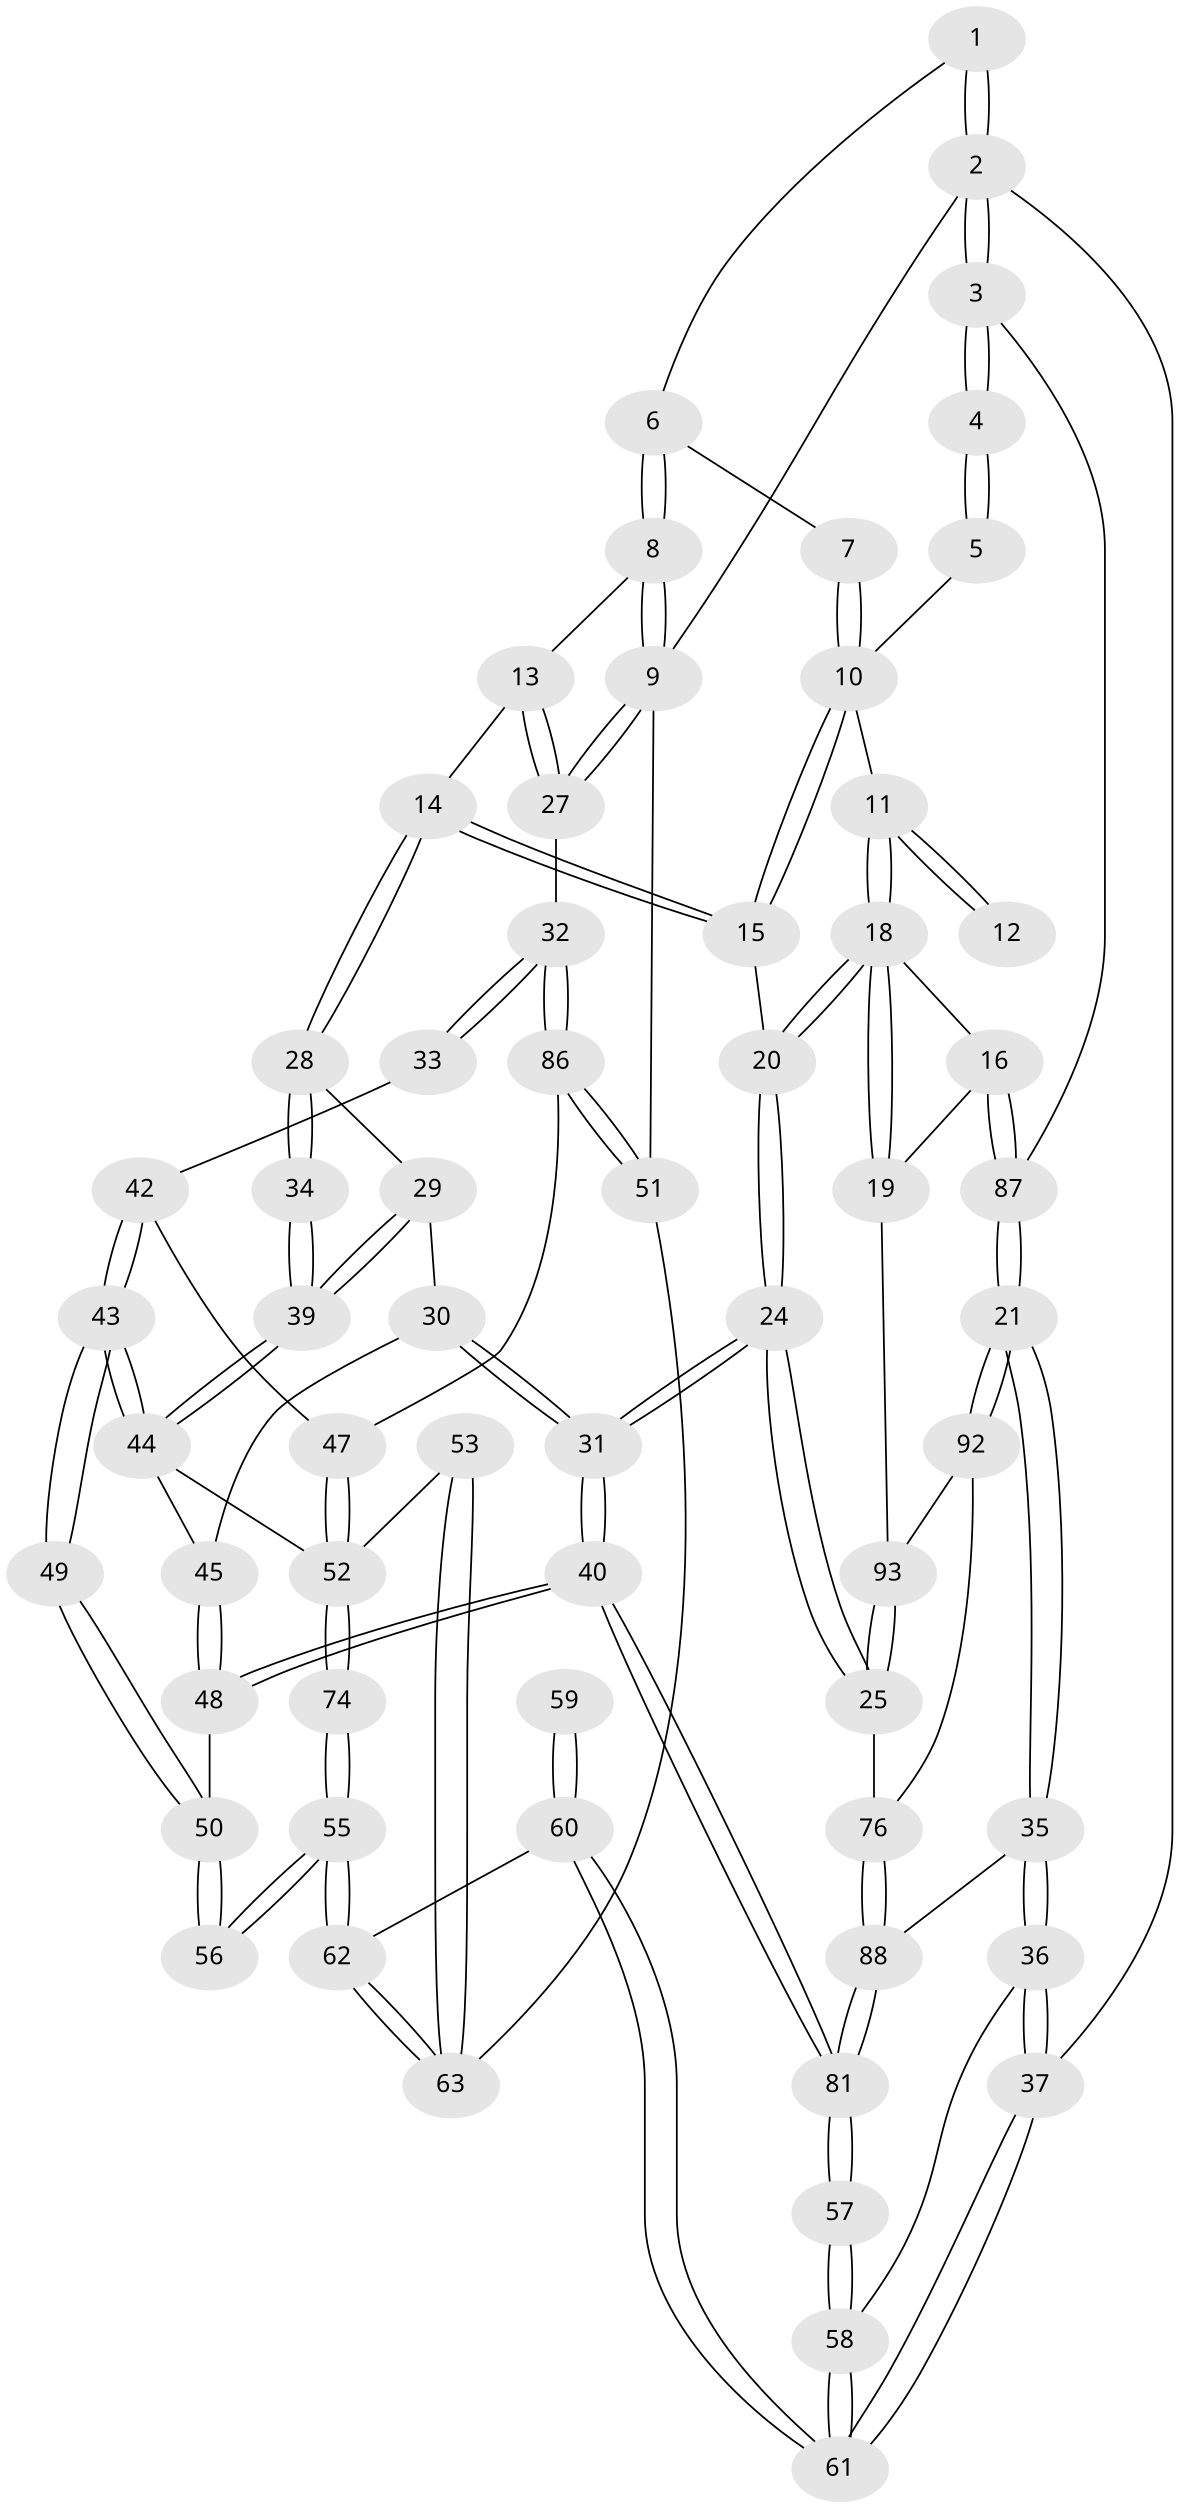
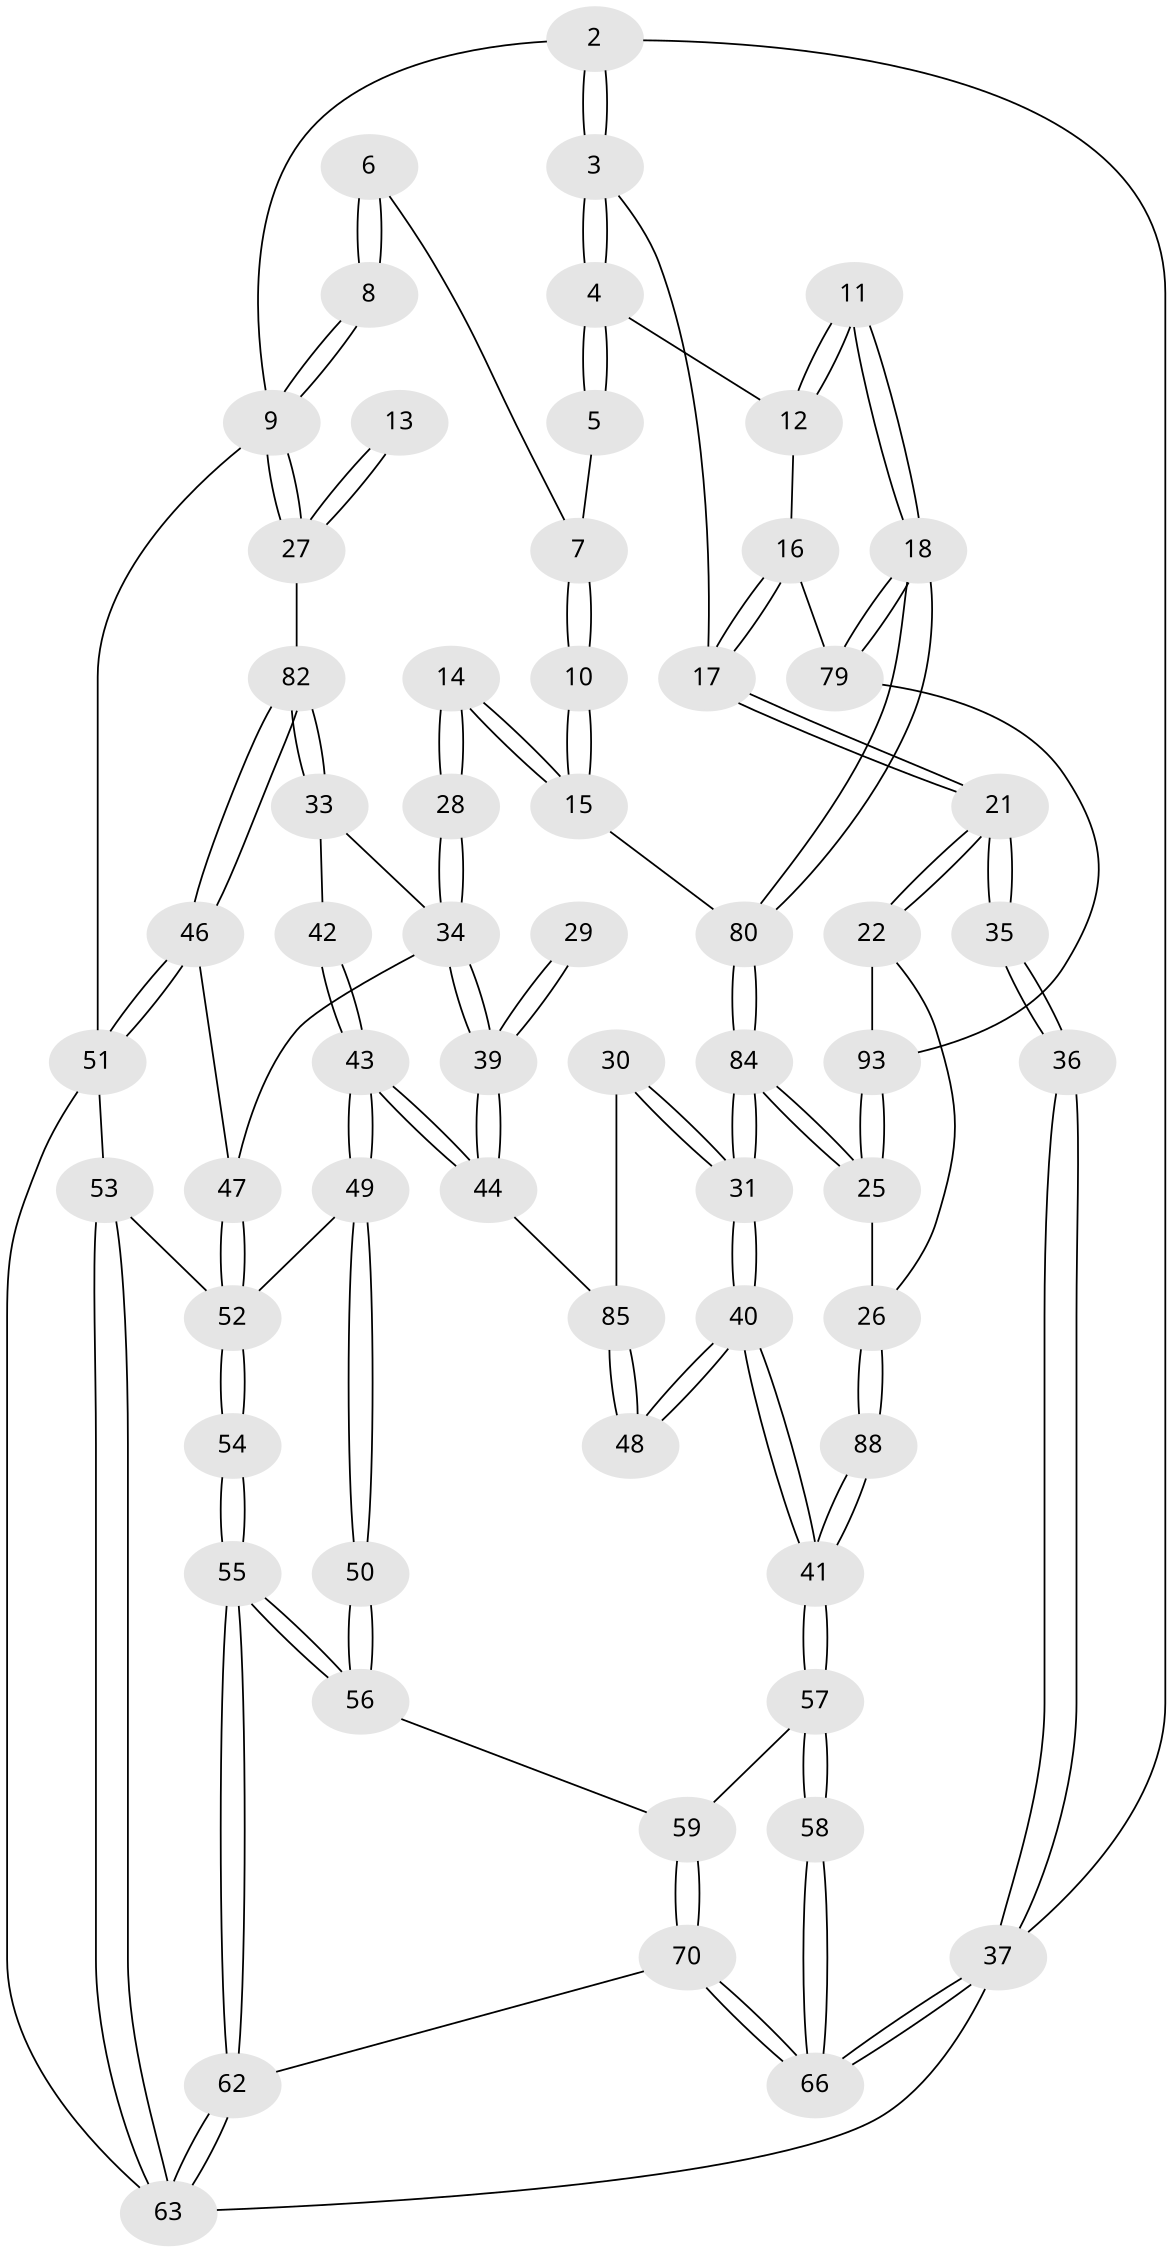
(977, 39) -> none
none -> (698, 361)
(590, 614) -> none
(913, 614) -> (587, 486)
(864, 742) -> none
(477, 743) -> none
none -> (386, 870)
(556, 934) -> (297, 679)
(937, 998) -> (792, 487)
(556, 1062) -> (195, 934)
(767, 1062) -> (744, 934)
none -> (101, 1126)
(364, 1126) -> none
(881, 1190) -> (835, 679)
(1009, 1190) -> (707, 679)
(433, 1254) -> none
(775, 1318) -> (744, 1062)
(222, 1329) -> (296, 1031)
(972, 1446) -> (872, 934)
(240, 1510) -> (297, 1254)
(210, 1574) -> (616, 1318)
(338, 1702) -> (233, 1446)
(210, 1766) -> none
none -> (524, 1766)
none -> (752, 1766)
(565, 1830) -> (687, 1958)
(874, 1830) -> (872, 1318)
(955, 1894) -> none
(840, 2085) -> (815, 1574)
(938, 2149) -> none
none -> (636, 2177)
(840, 2469) -> (815, 2085)
